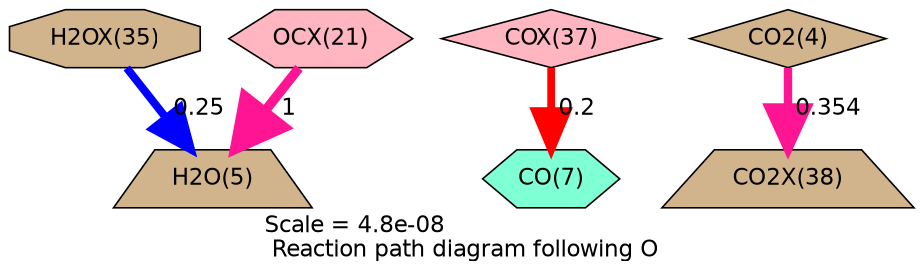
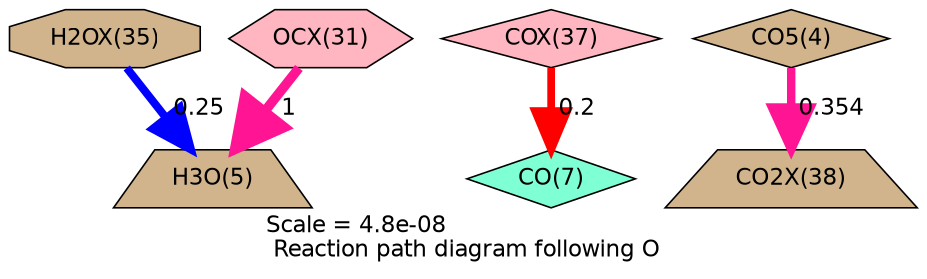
(321, 39) -> (321, 39)
(788, 39) -> (791, 39)
(213, 179) -> (213, 179)
(551, 179) -> (551, 179)
